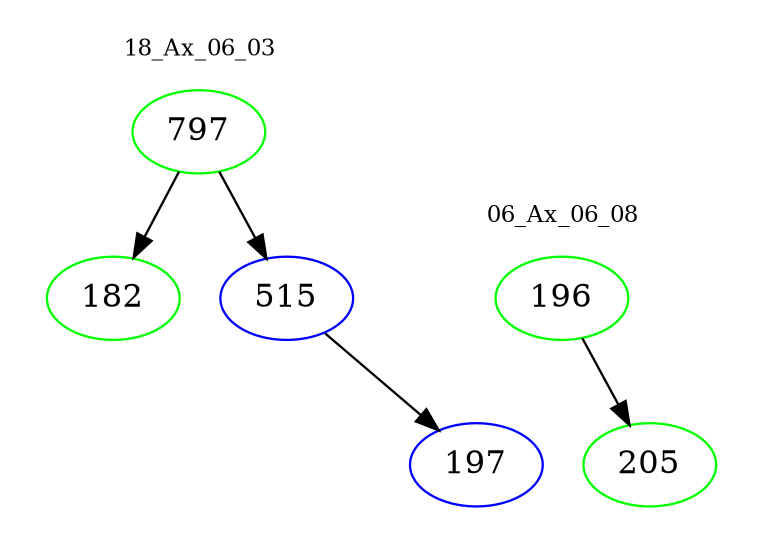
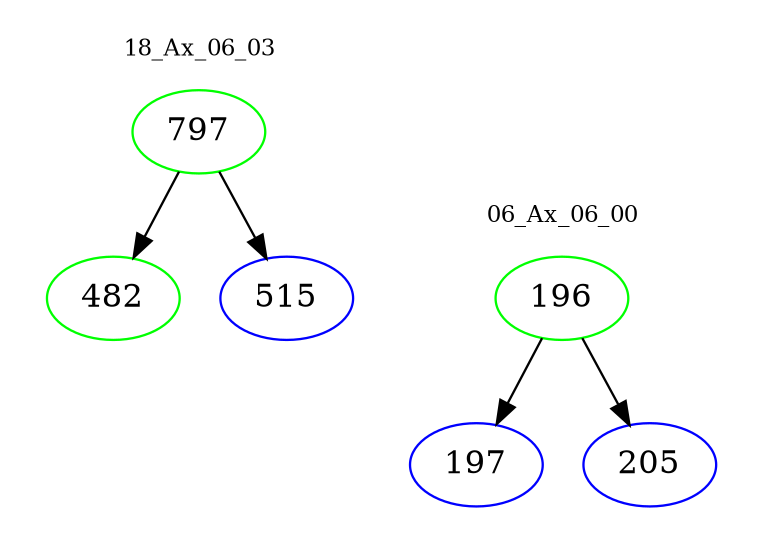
(563, 216) -> (563, 216)
(113, 298) -> (113, 298)
(373, 374) -> (525, 371)
(650, 465) -> (650, 465)
